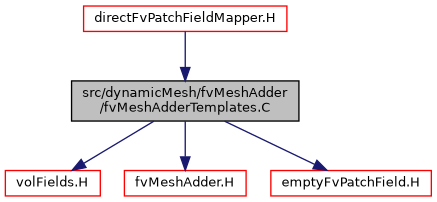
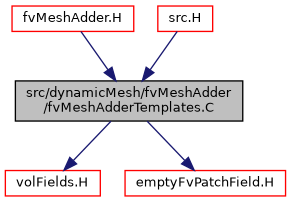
(185, 19) -> (185, 19)
(185, 139) -> (94, 51)
